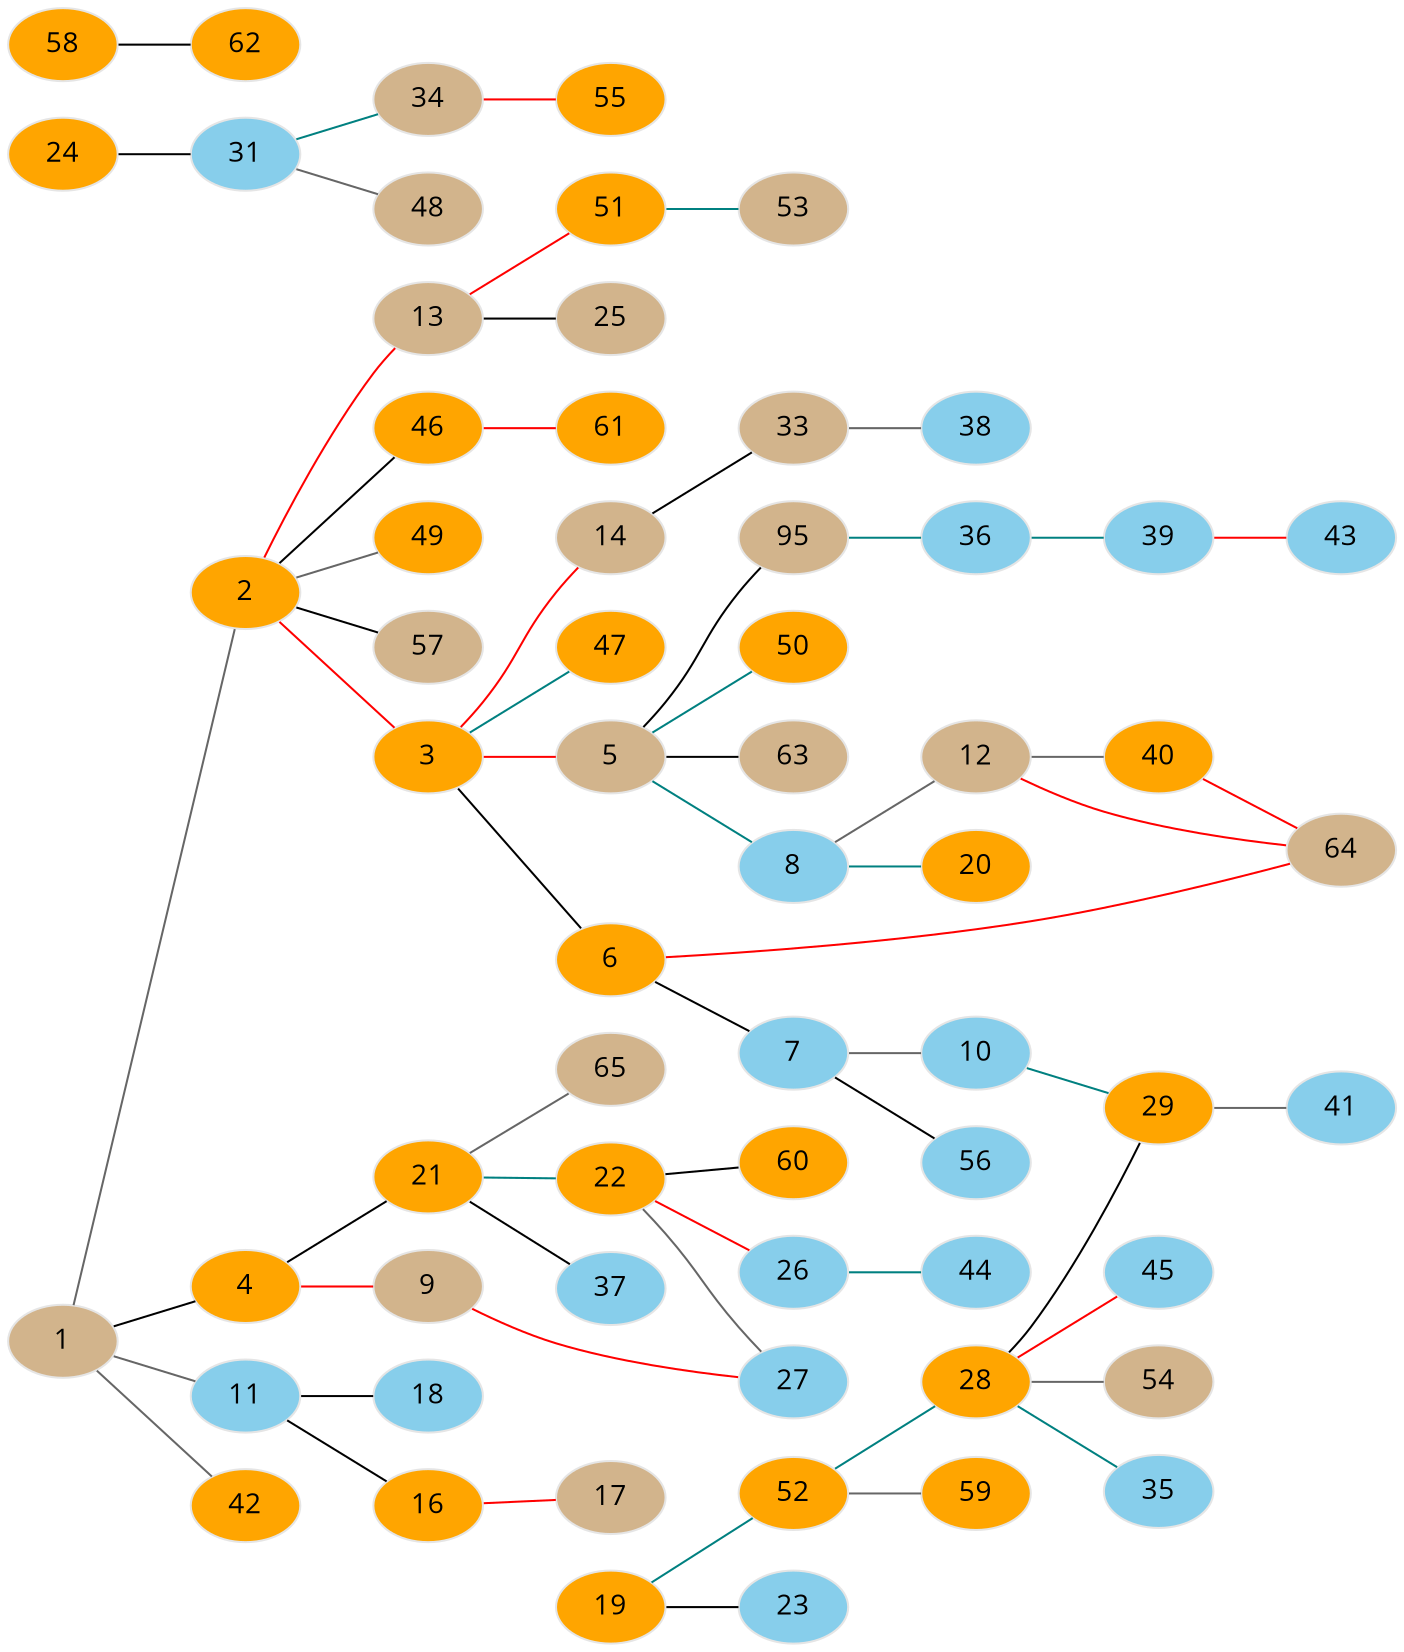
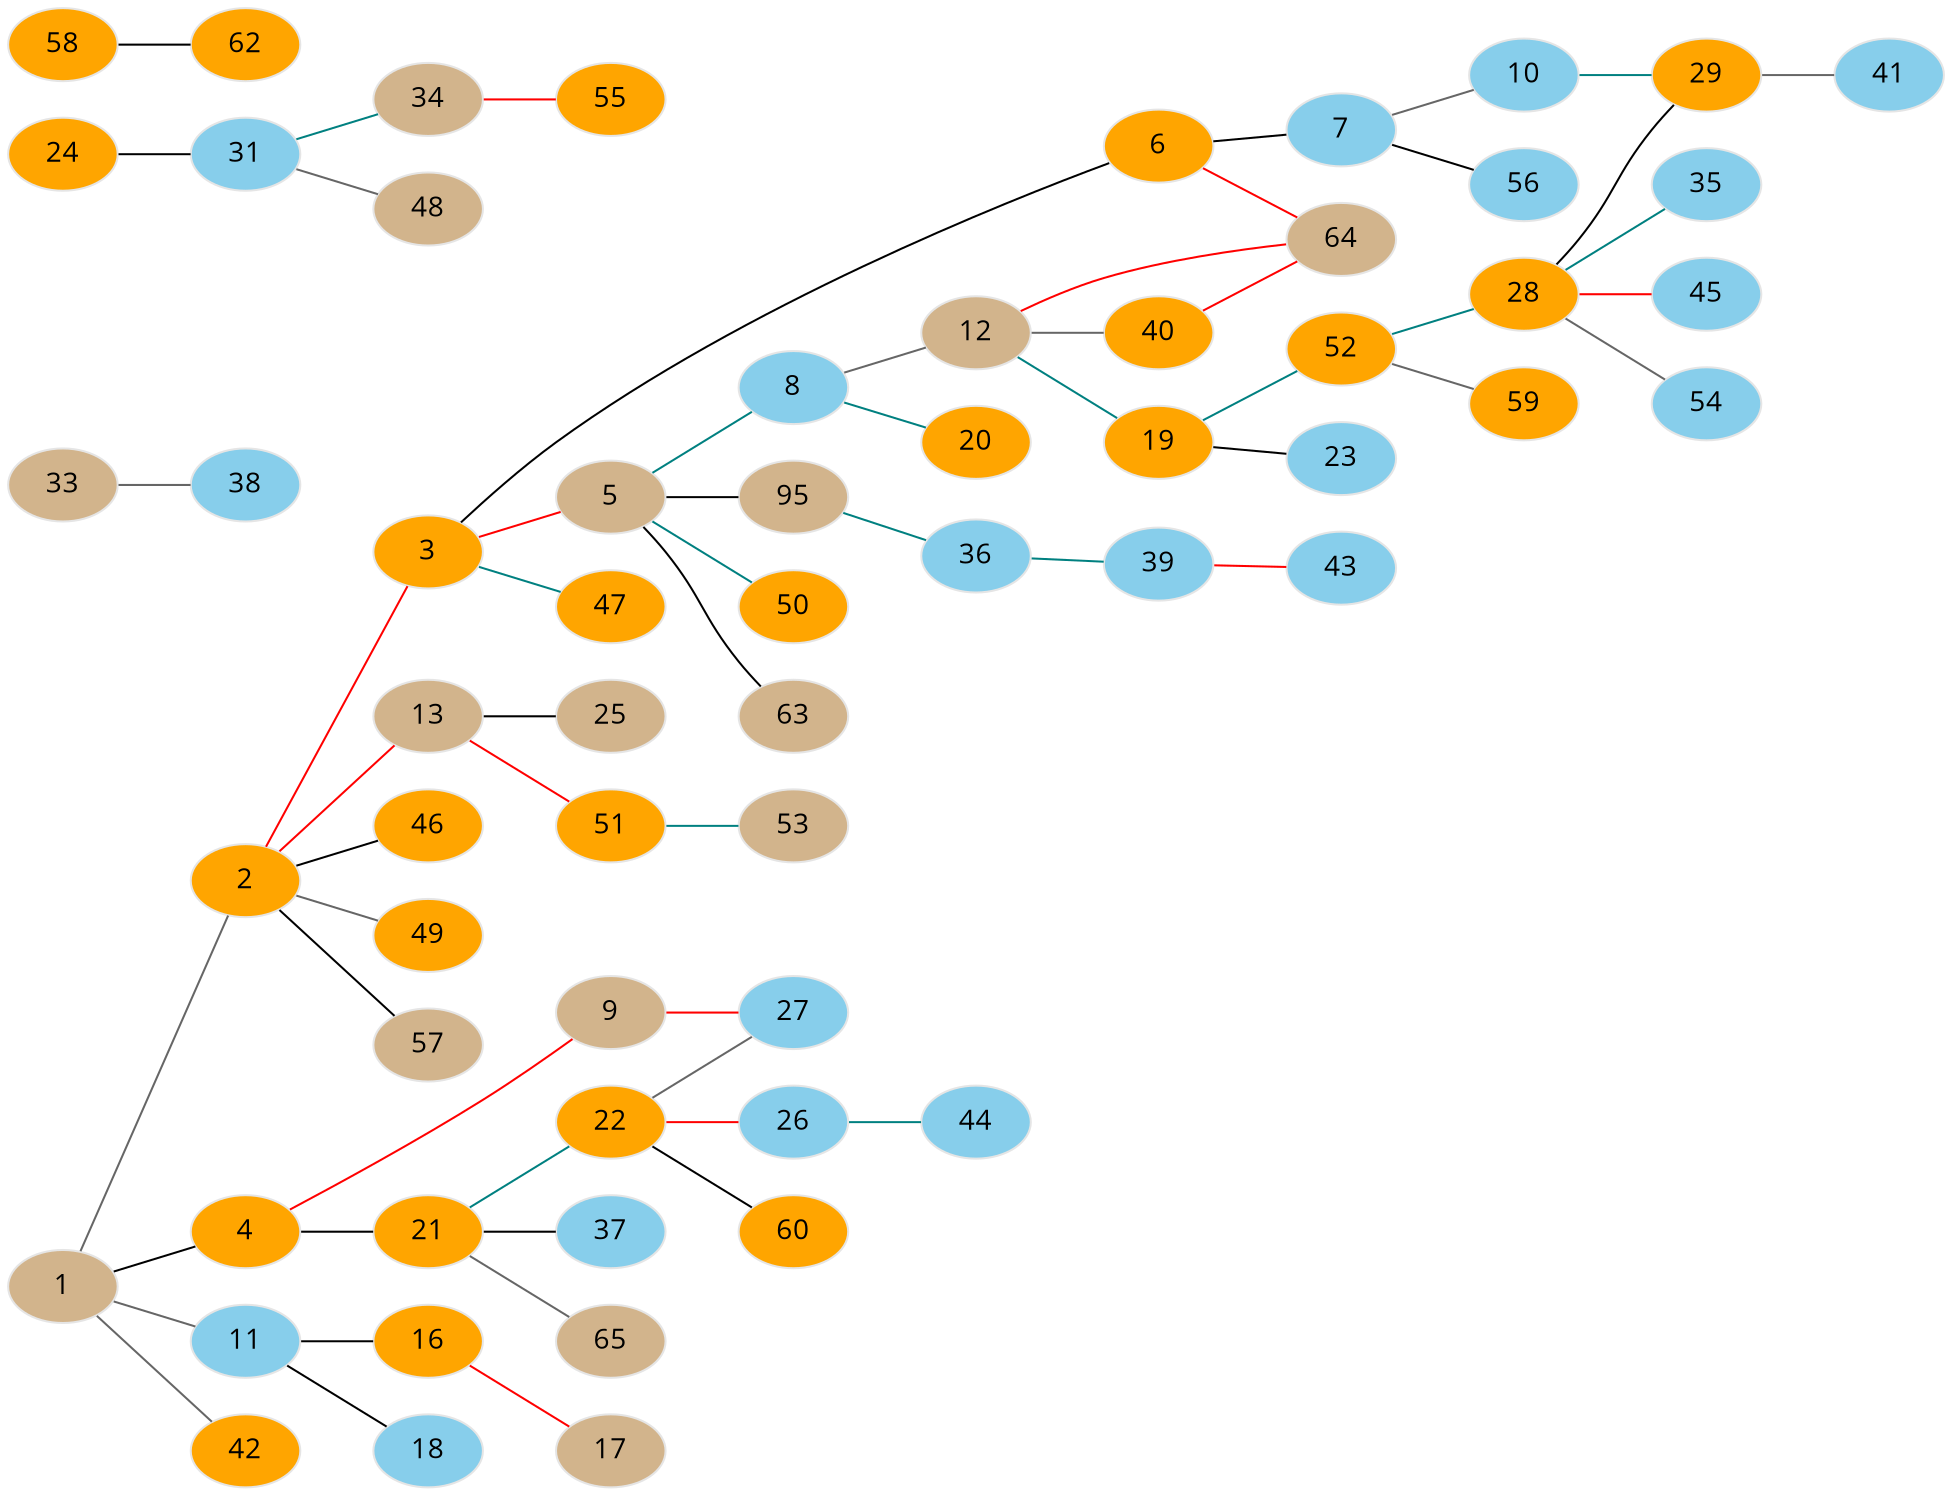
none -> (1067, 388)
(611, 428) -> none
(611, 538) -> none
(1159, 1382) -> (1707, 404)
